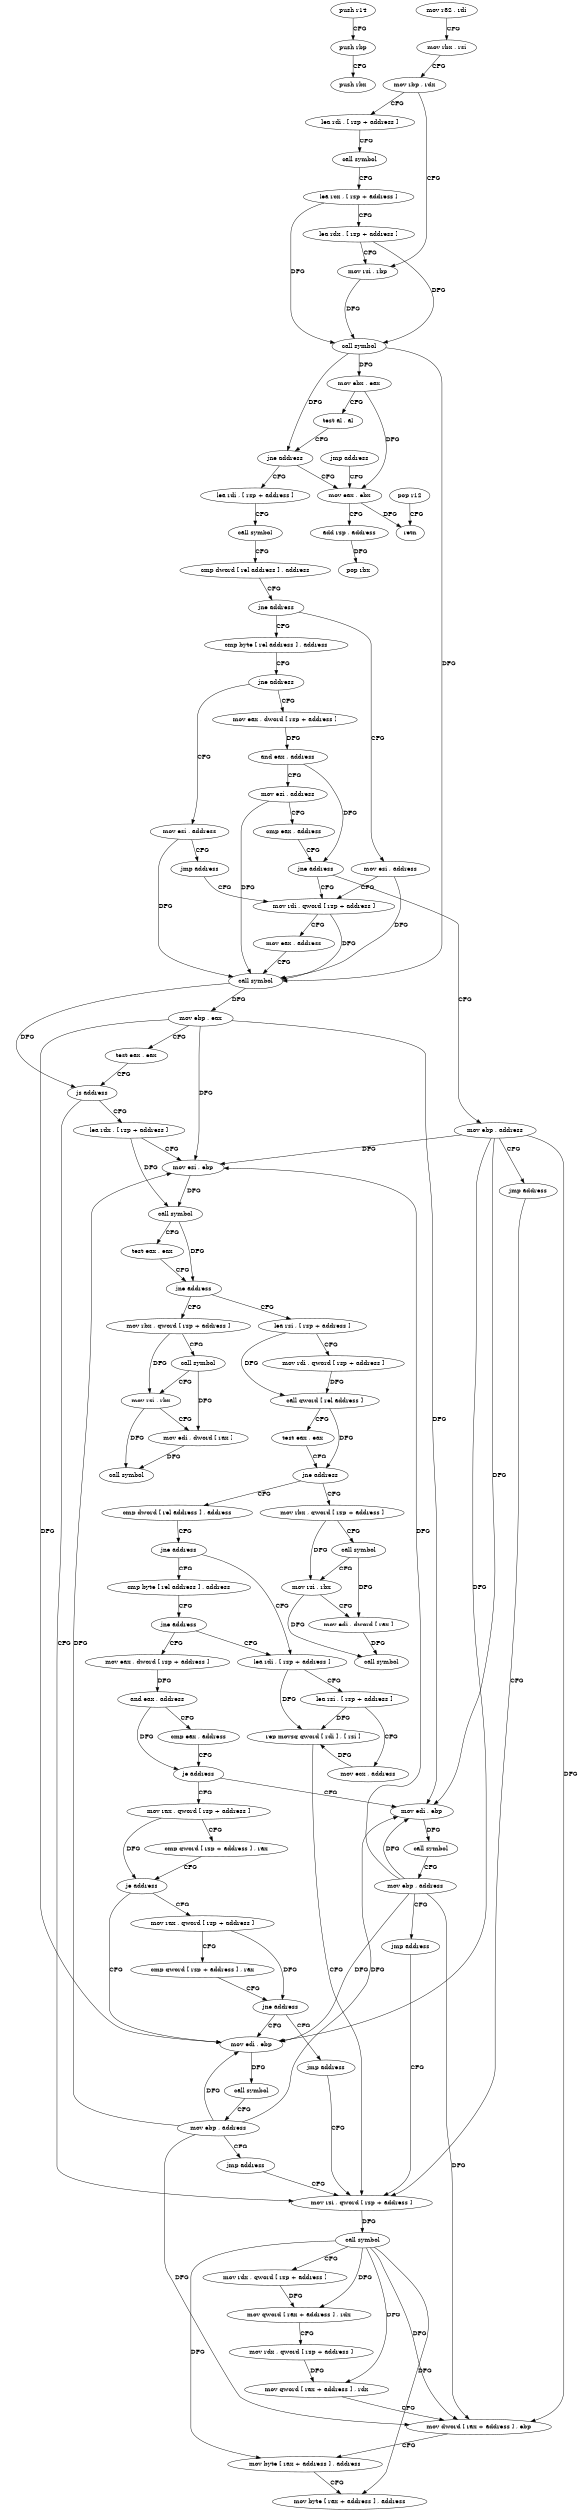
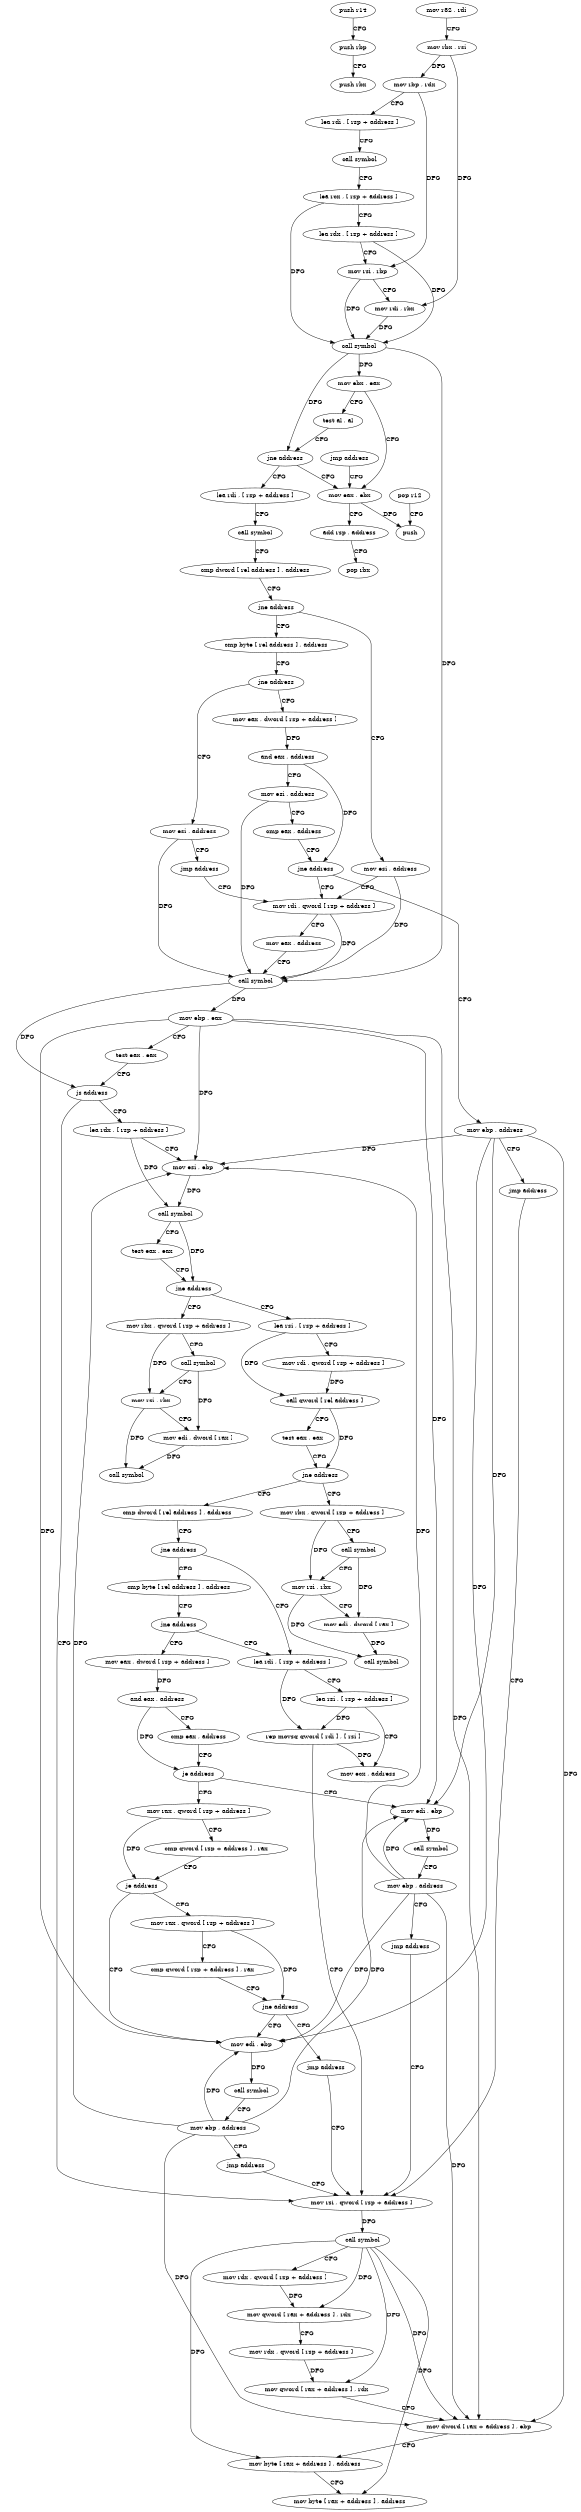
(439, 66) -> (439, 66)
(434, 178) -> (434, 178)
none -> (395, 309)
(393, 440) -> (393, 440)
(410, 533) -> (410, 533)
(361, 552) -> (361, 552)
none -> (453, 1626)
(337, 1758) -> (351, 1752)
